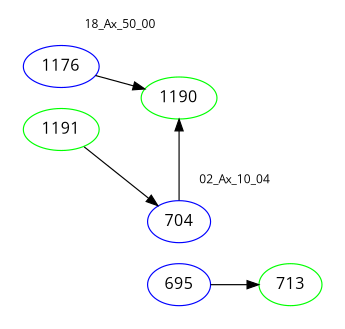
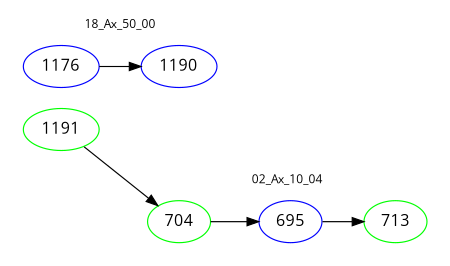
(179, 98) -> (179, 66)
(179, 178) -> (229, 222)
(179, 222) -> (179, 222)
